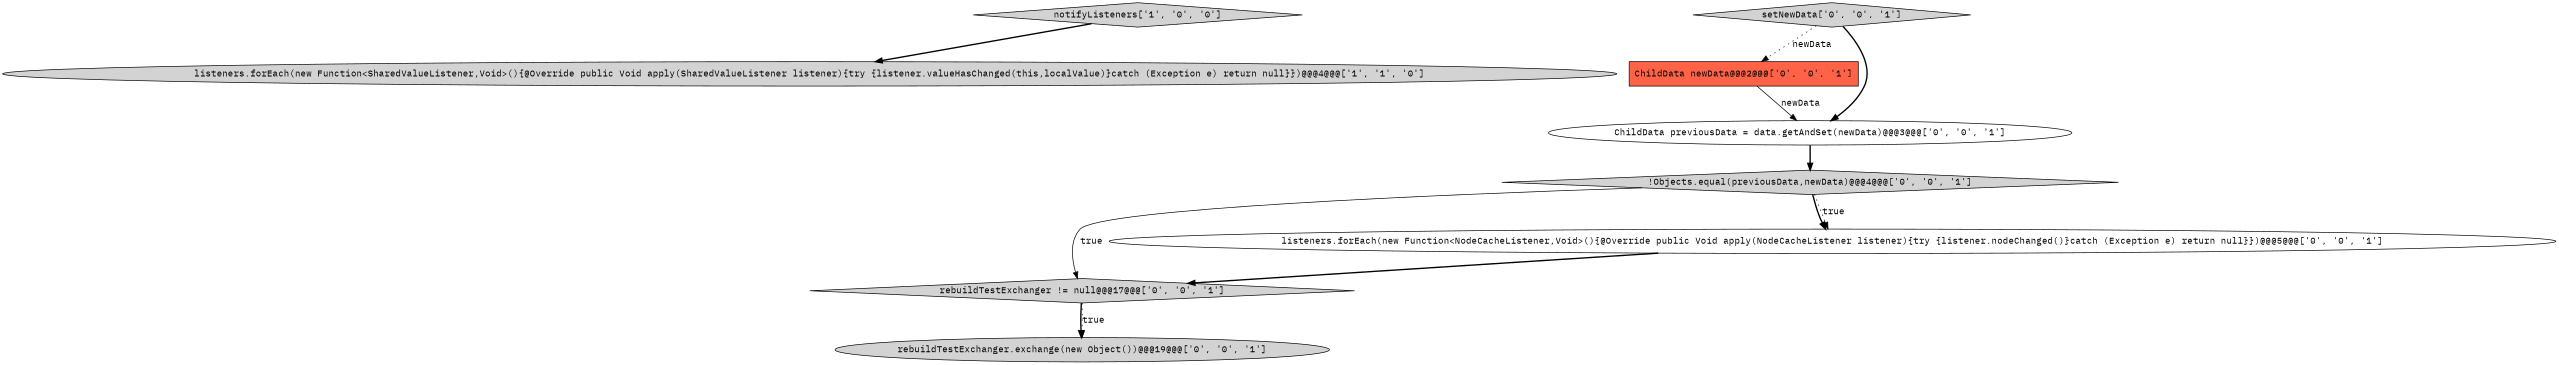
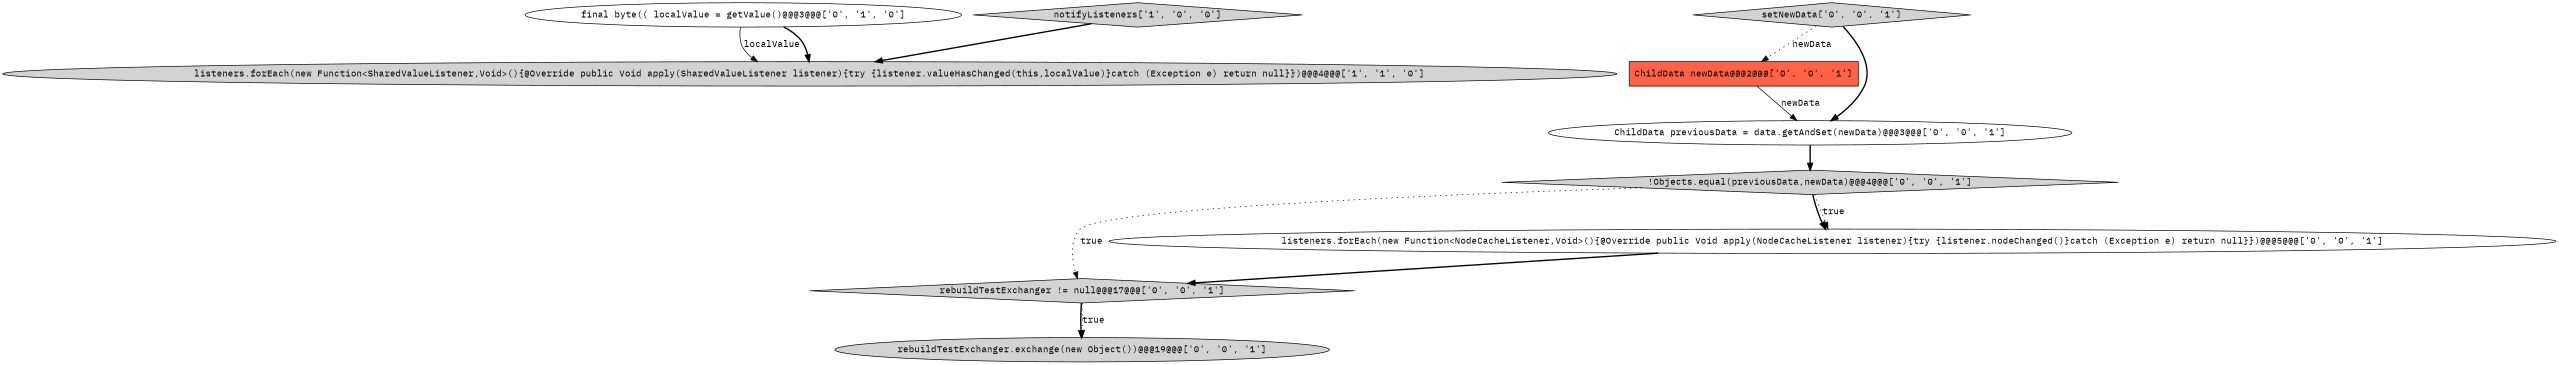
none -> (743, 15)
(1337, 201) -> (1337, 201)
